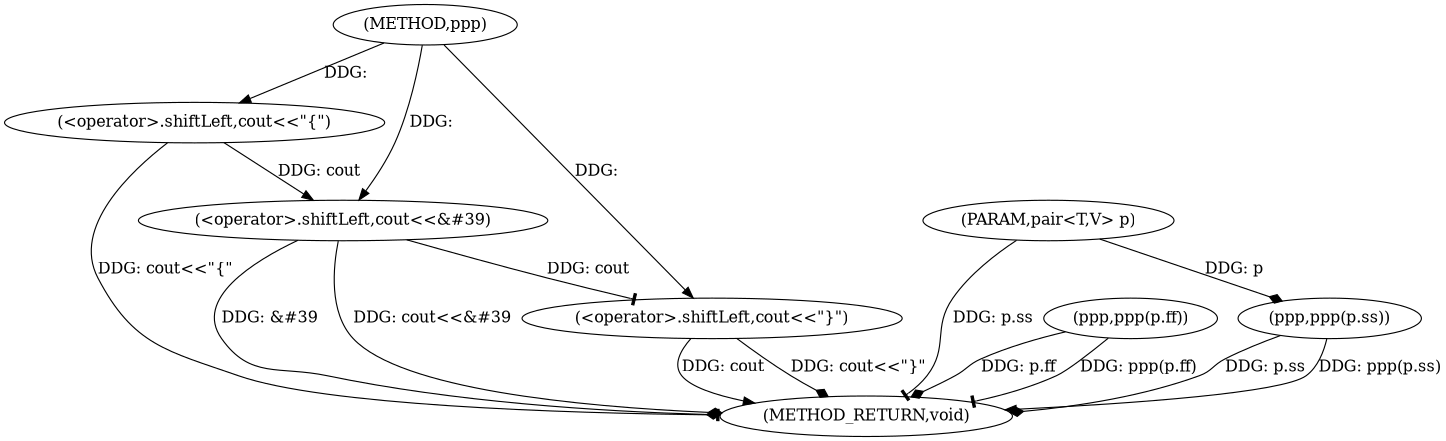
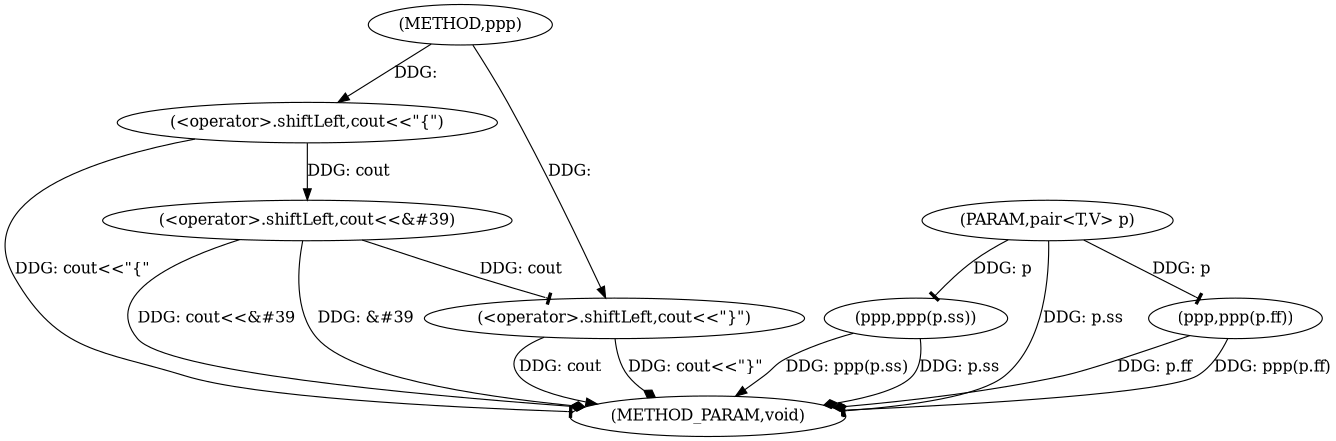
(403, 122) -> none
(1184, 268) -> (970, 264)
none -> (1140, 269)
(866, 416) -> (708, 416)
